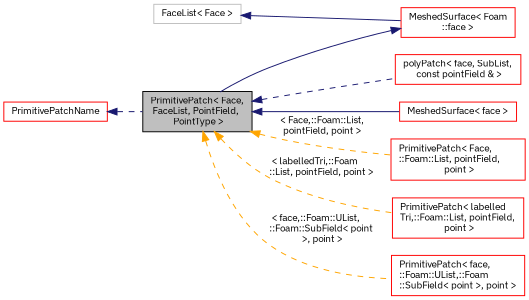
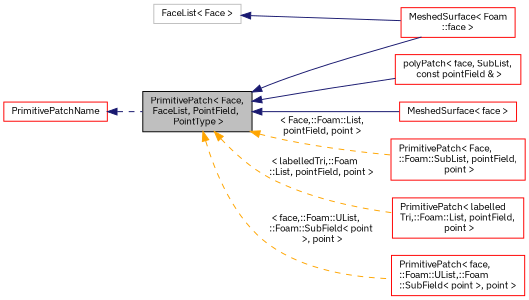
(303, 55) -> (341, 61)
(328, 89) -> (328, 89)
(458, 160) -> (458, 160)
